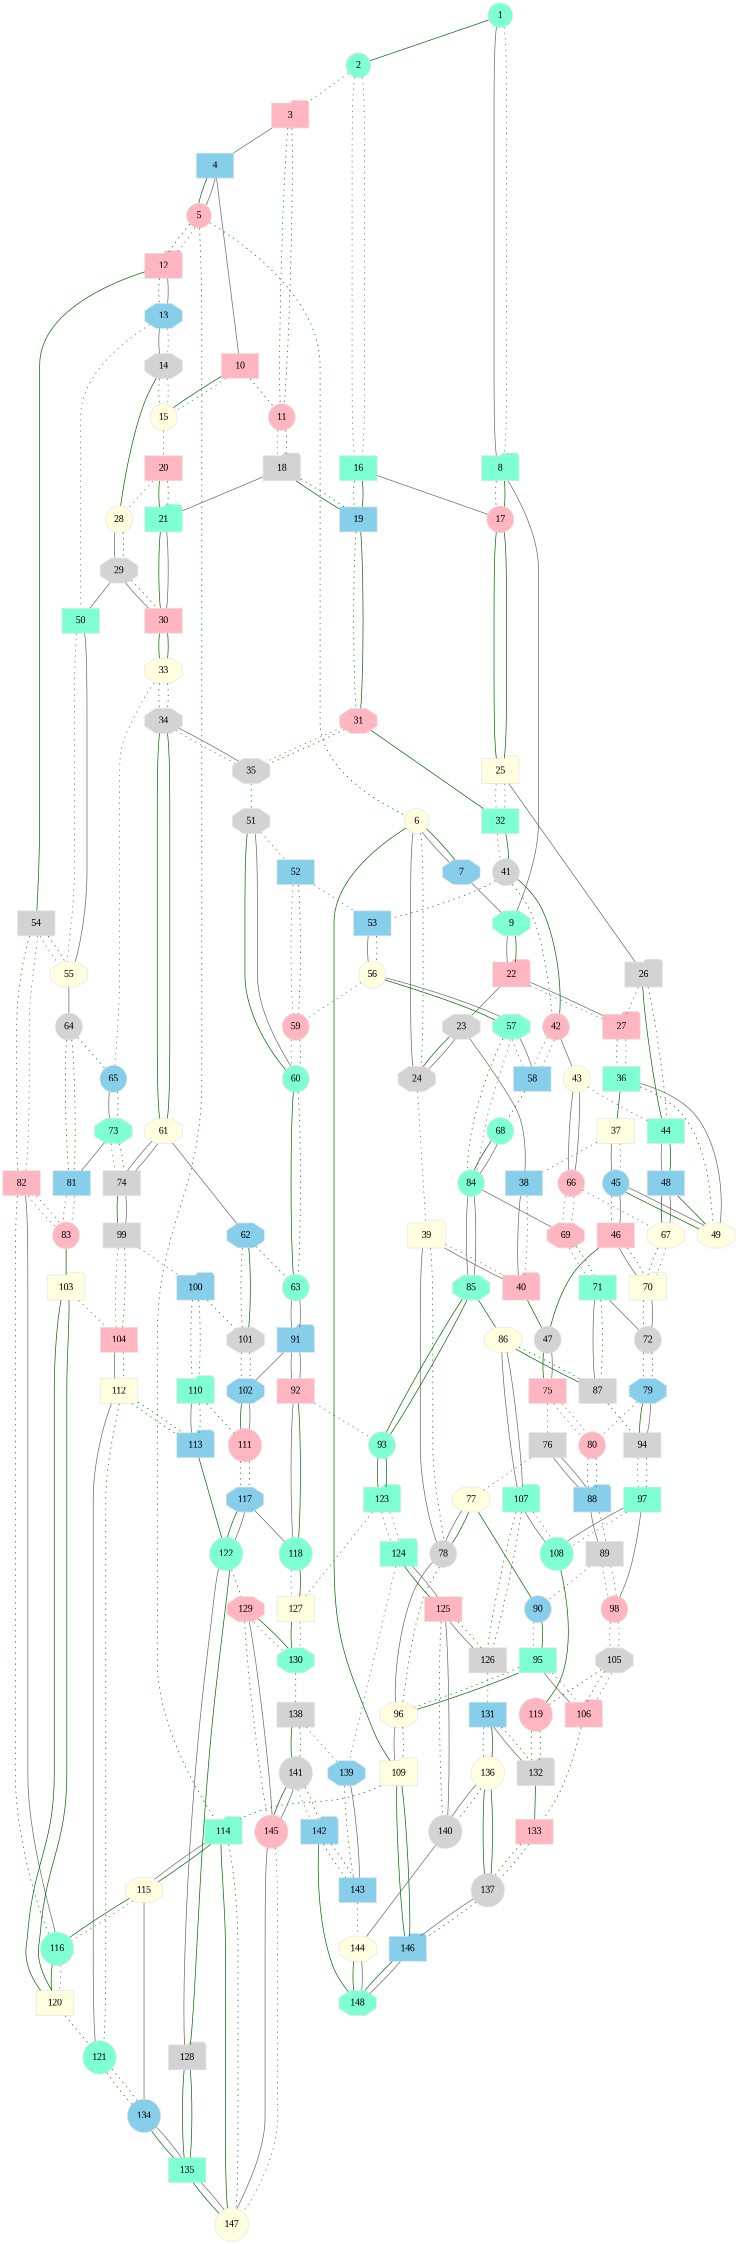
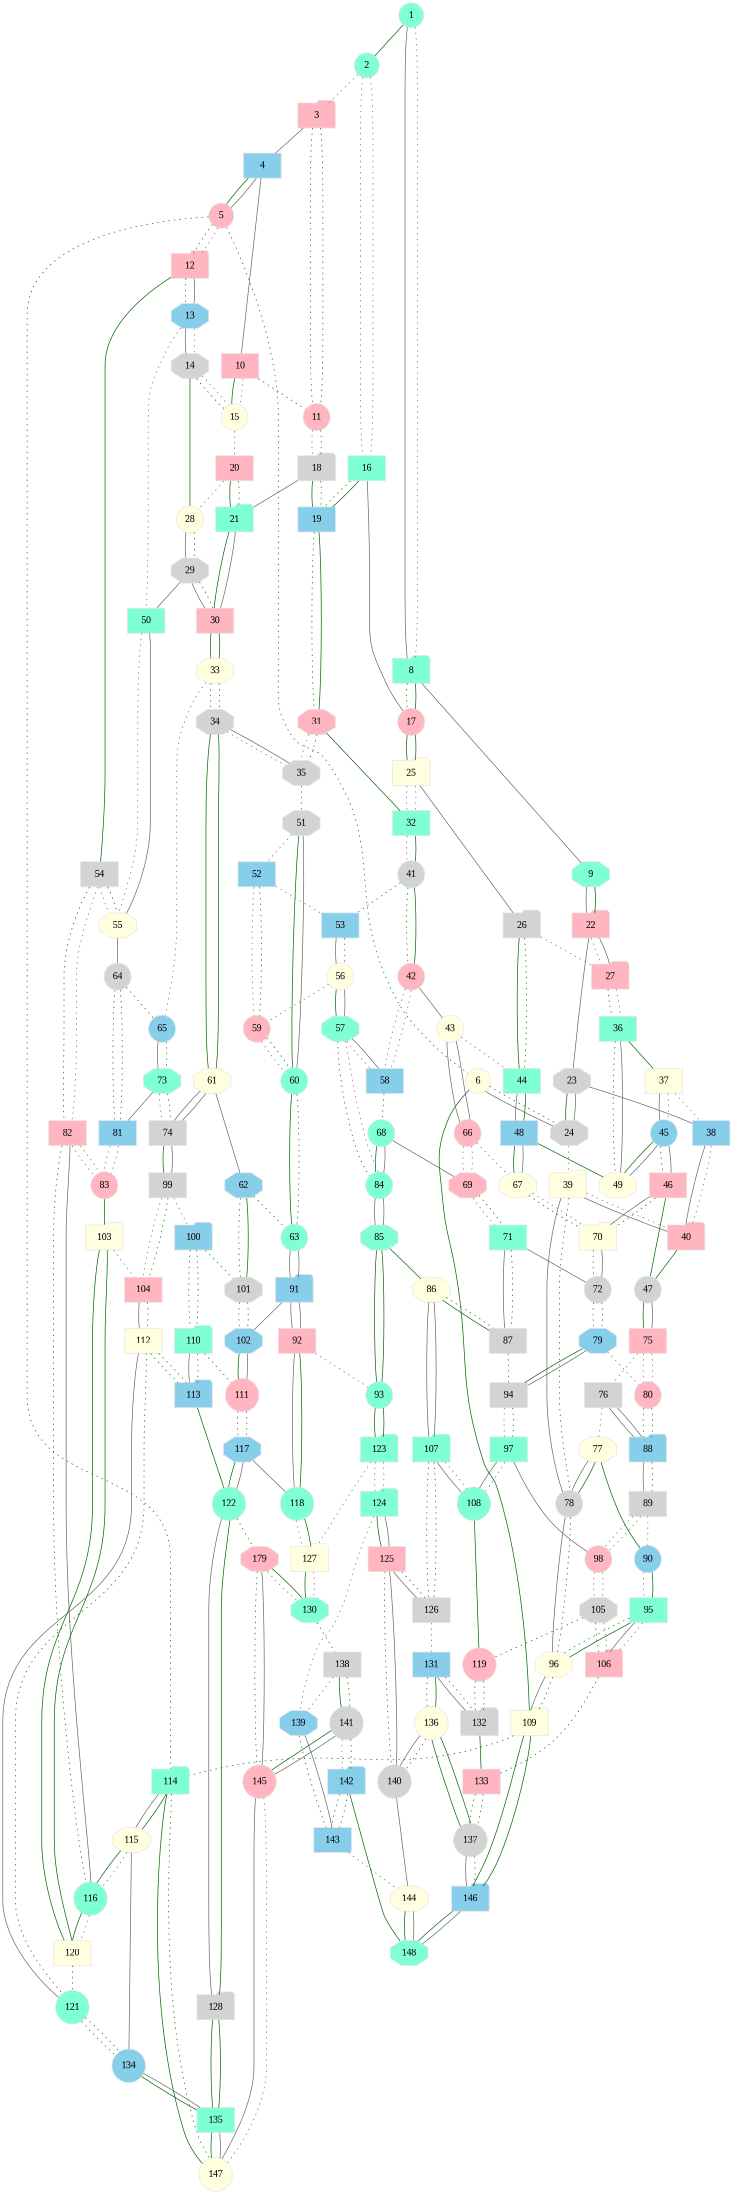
(461, 872) -> none
(514, 1207) -> (423, 1159)
(246, 1609) -> (260, 1559)
